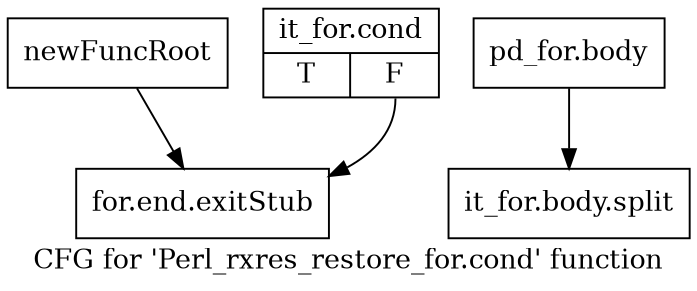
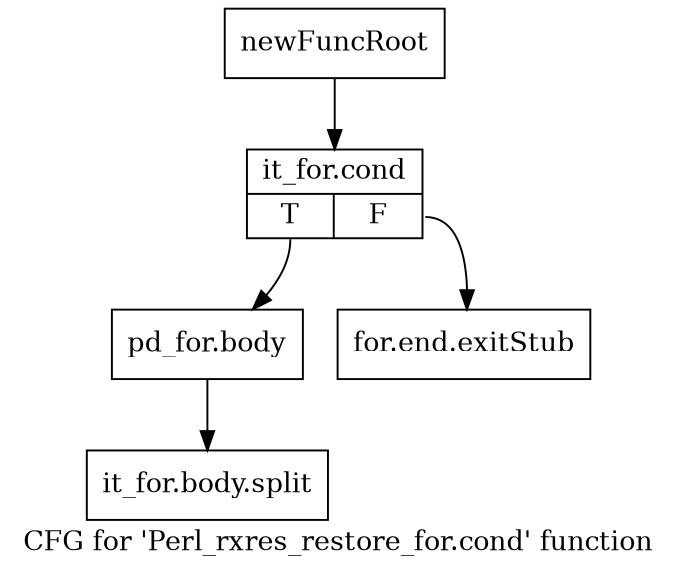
(155, 120) -> (335, 104)
none -> (283, 269)
